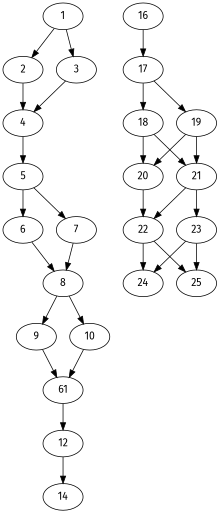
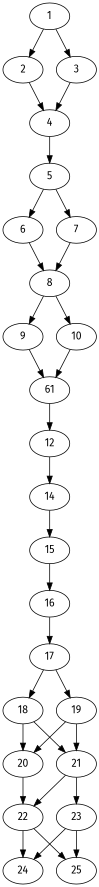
none -> (50, 550)
